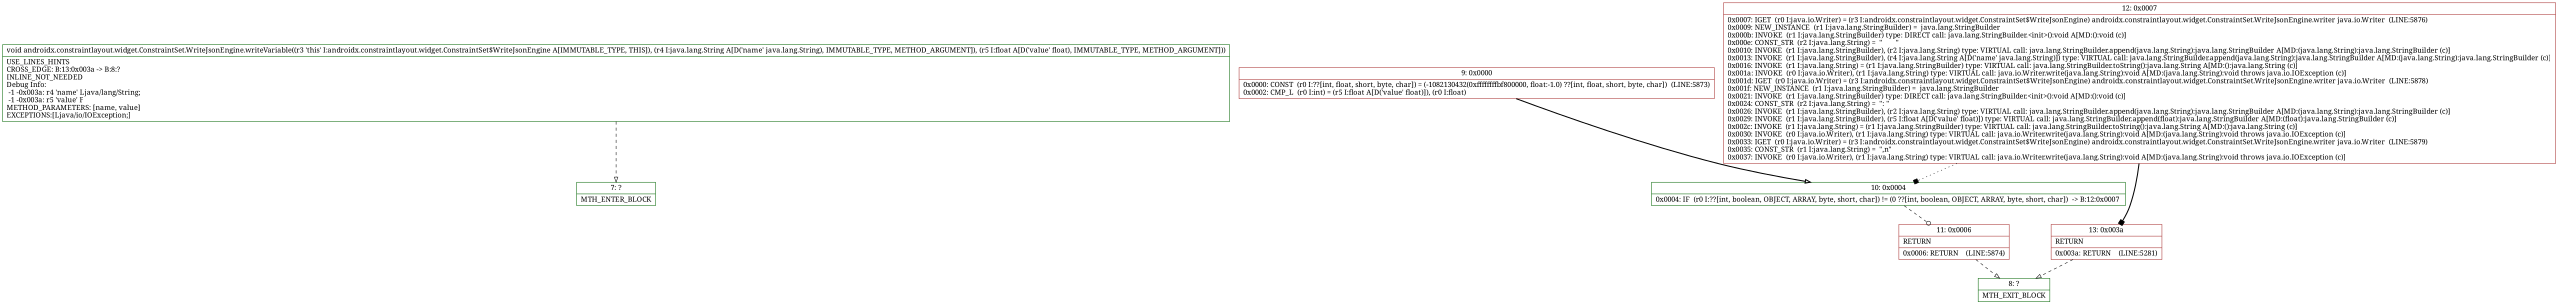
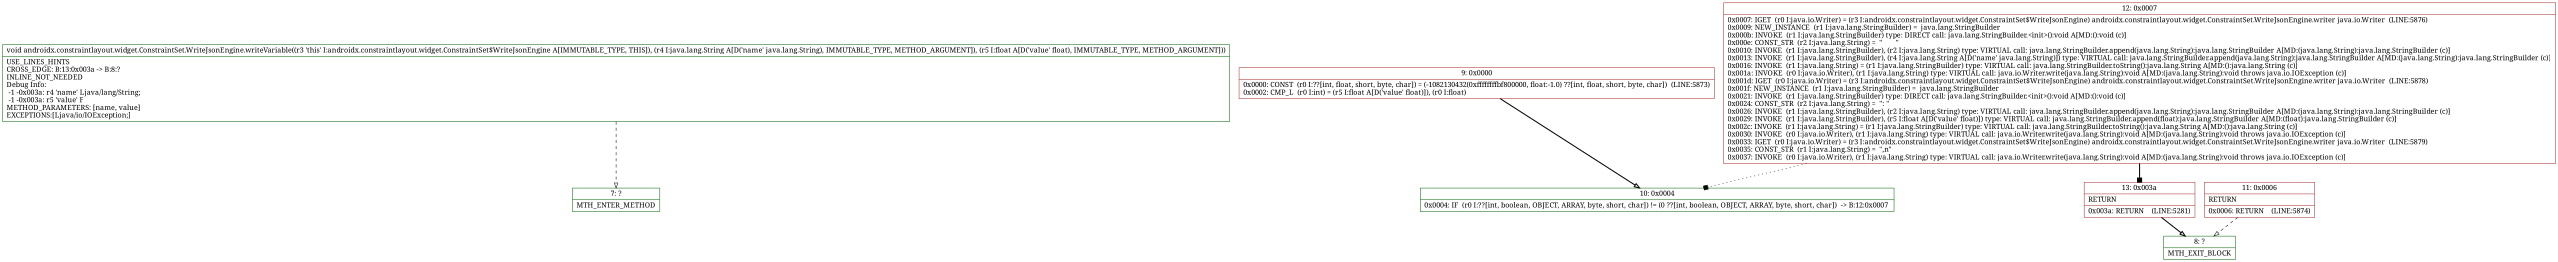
(616, 200) -> (616, 205)
(1915, 214) -> none
(2057, 268) -> (2171, 225)
